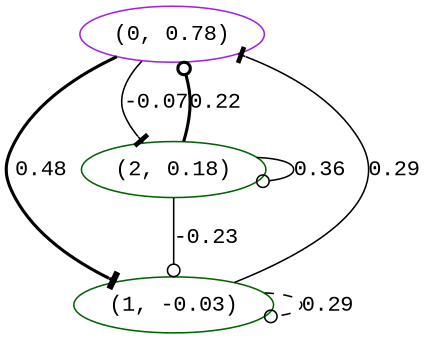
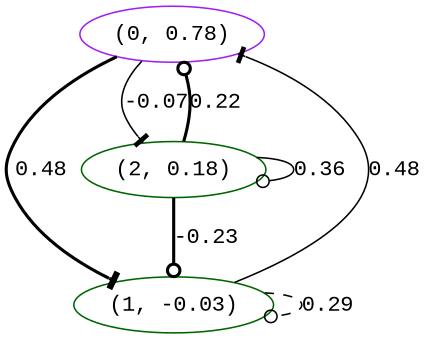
(395, 170) -> (395, 170)
(174, 231) -> (174, 231)
